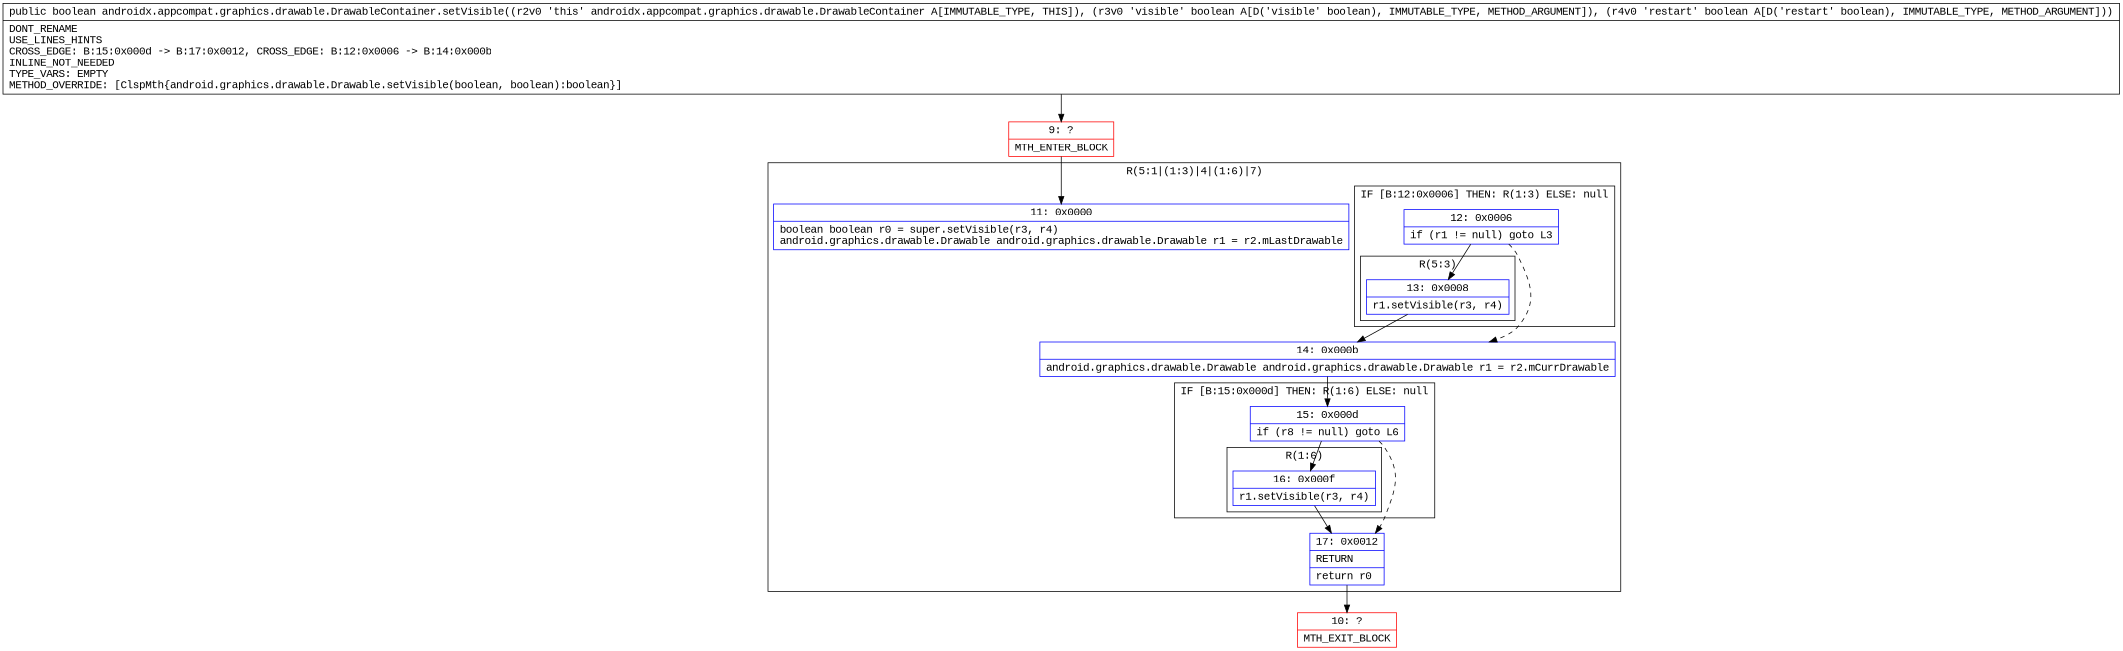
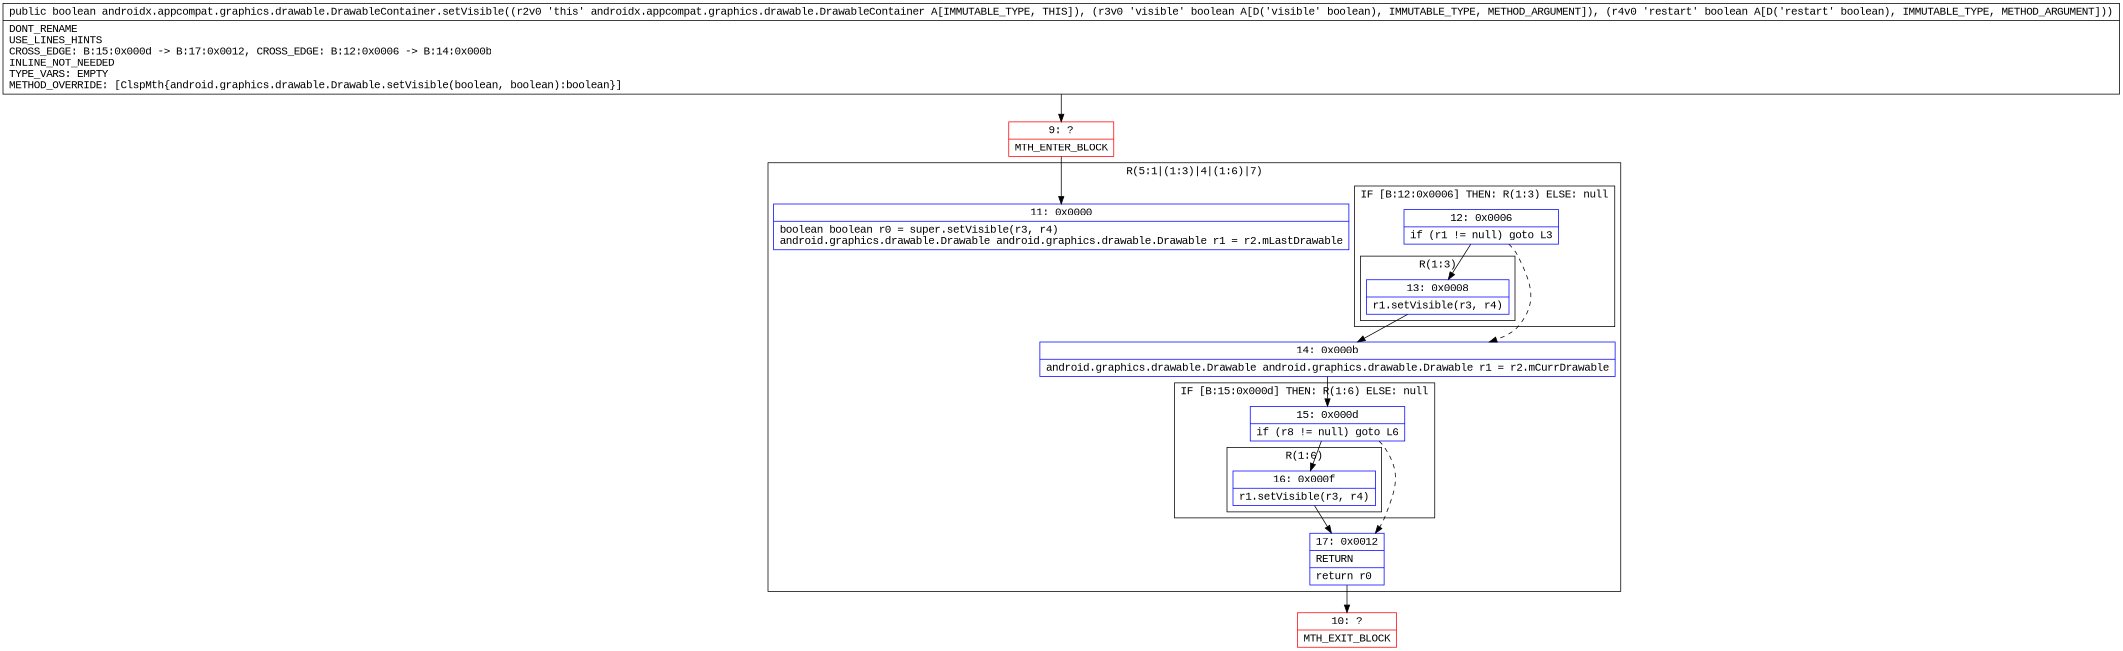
(1438, 265) -> (1438, 265)
